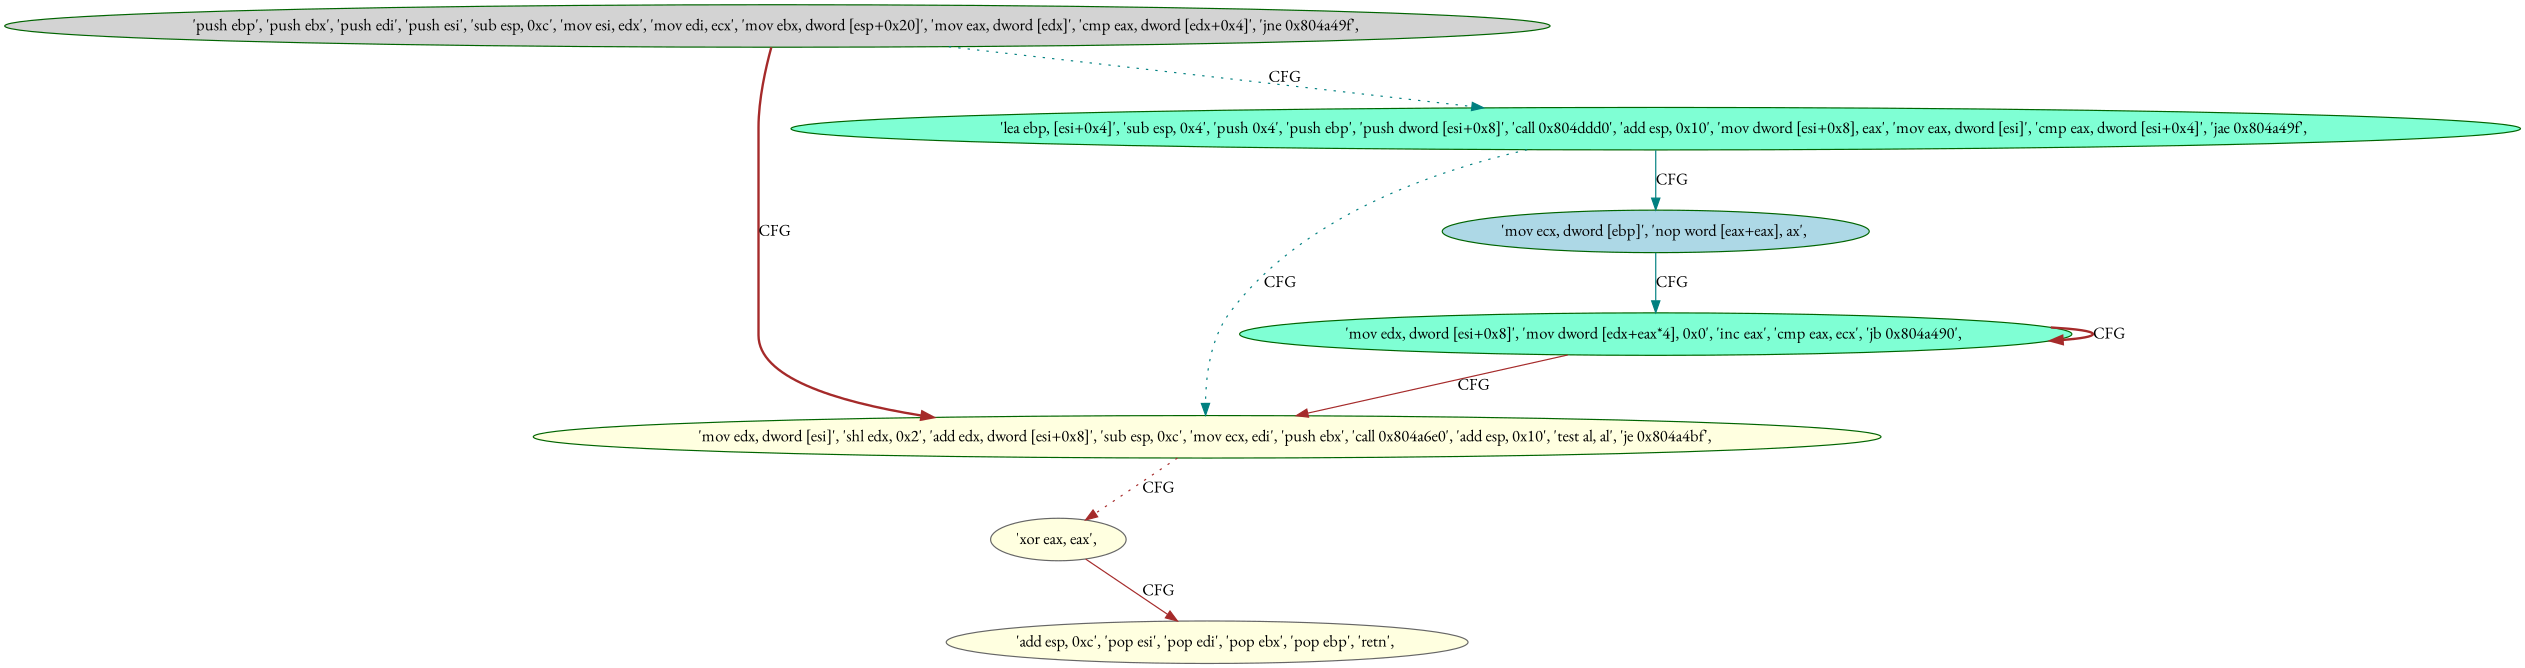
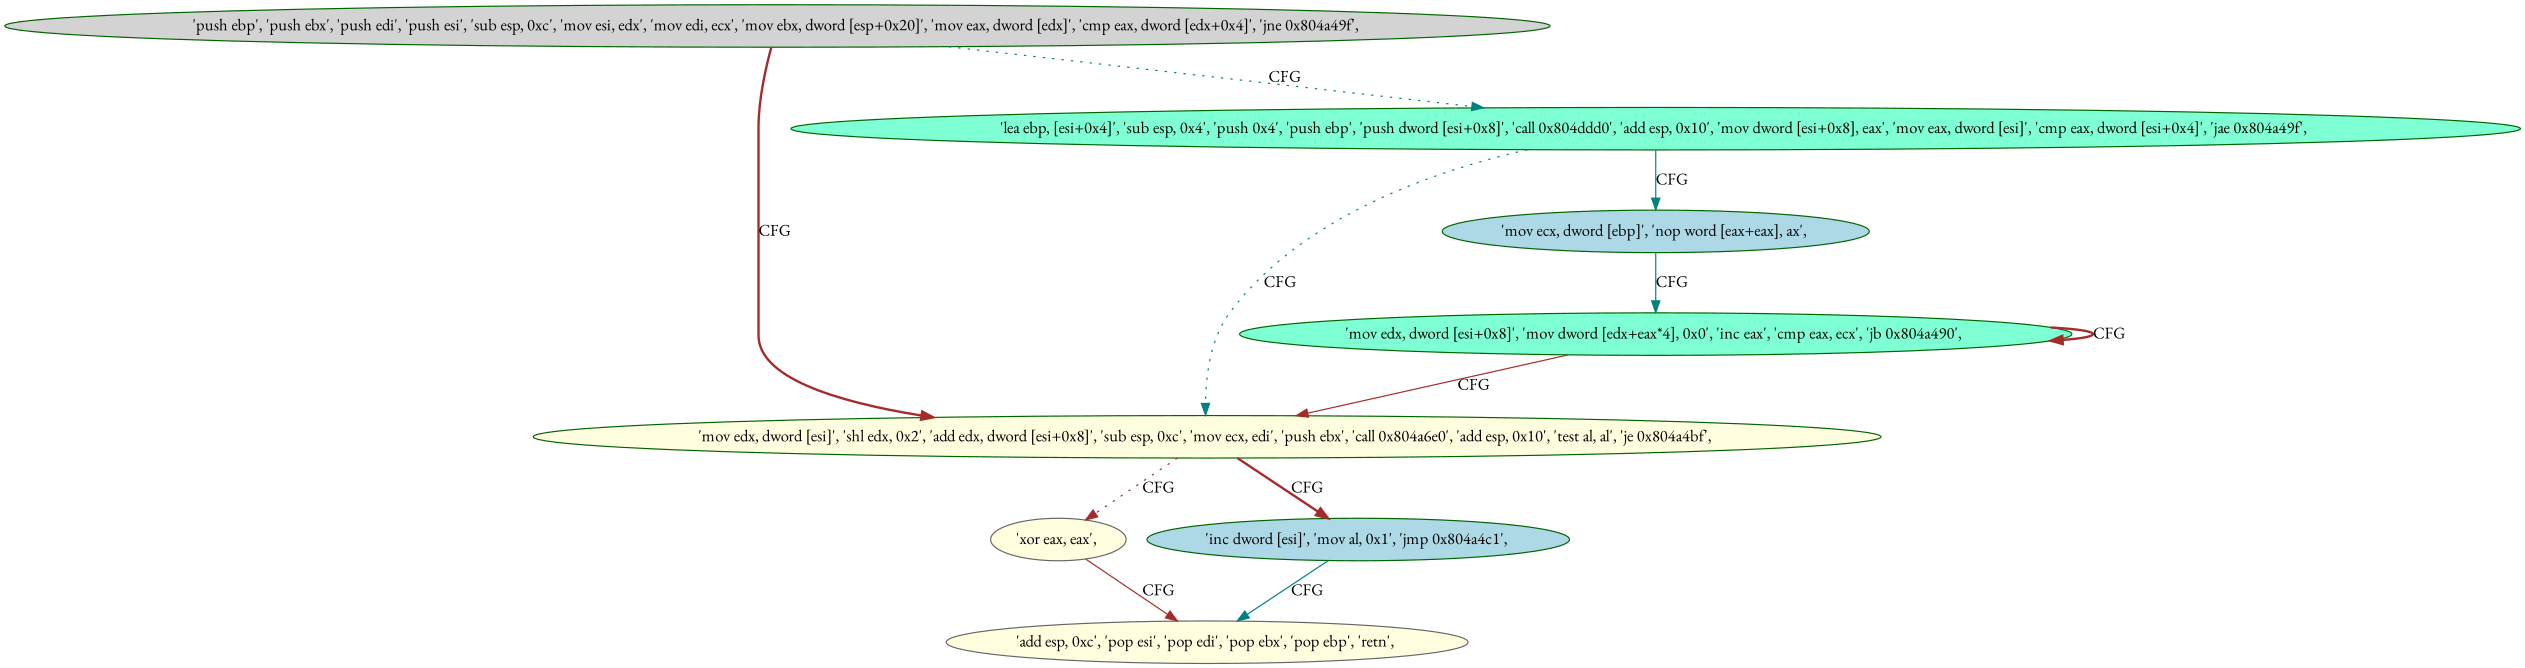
none -> (1358, 540)
